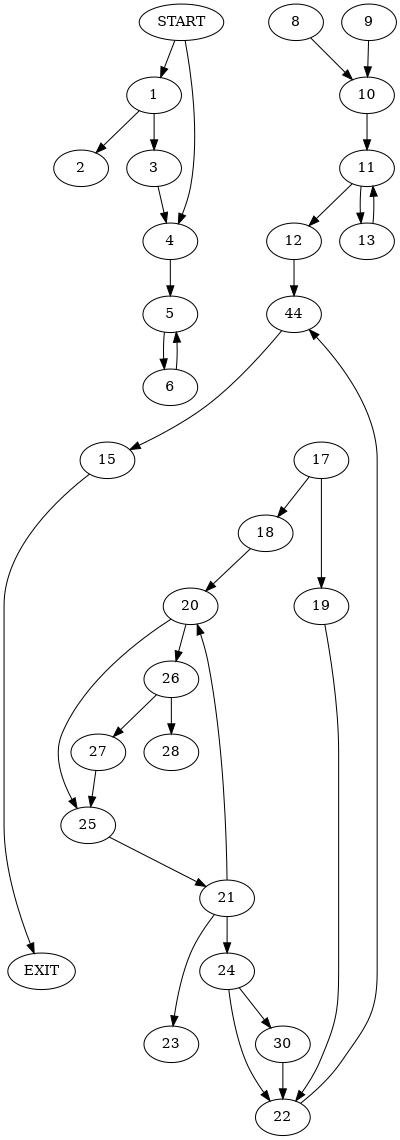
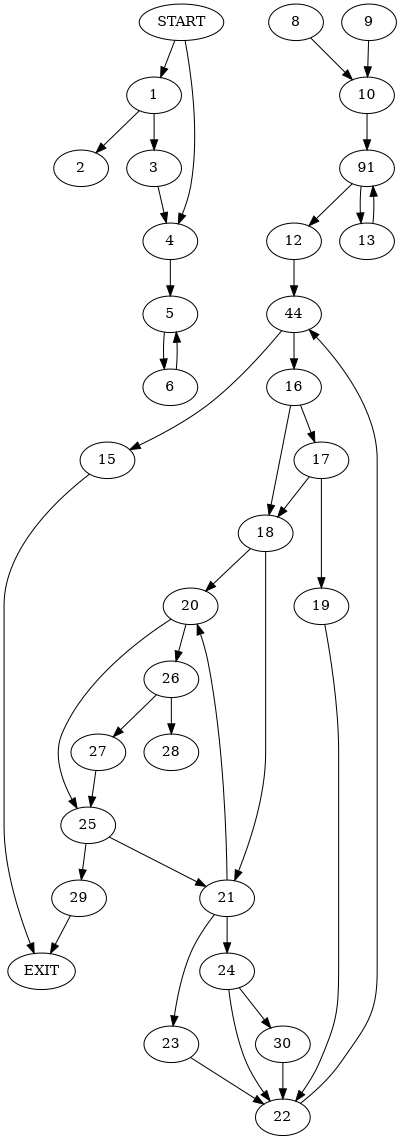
(367, 168) -> (367, 168)
none -> (294, 387)
none -> (266, 713)
none -> (79, 898)
none -> (223, 1078)
